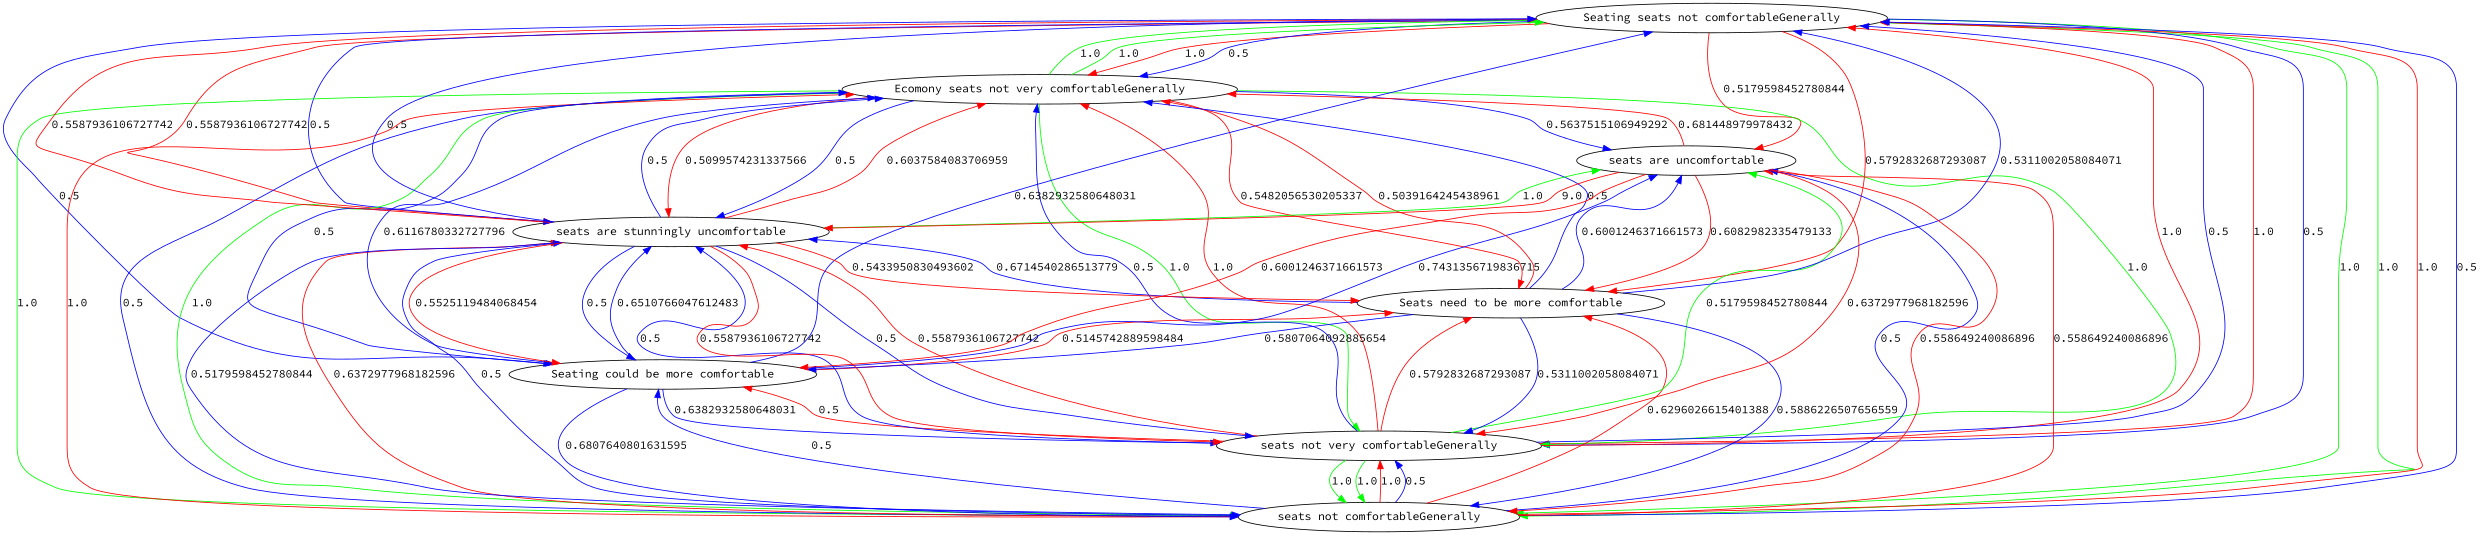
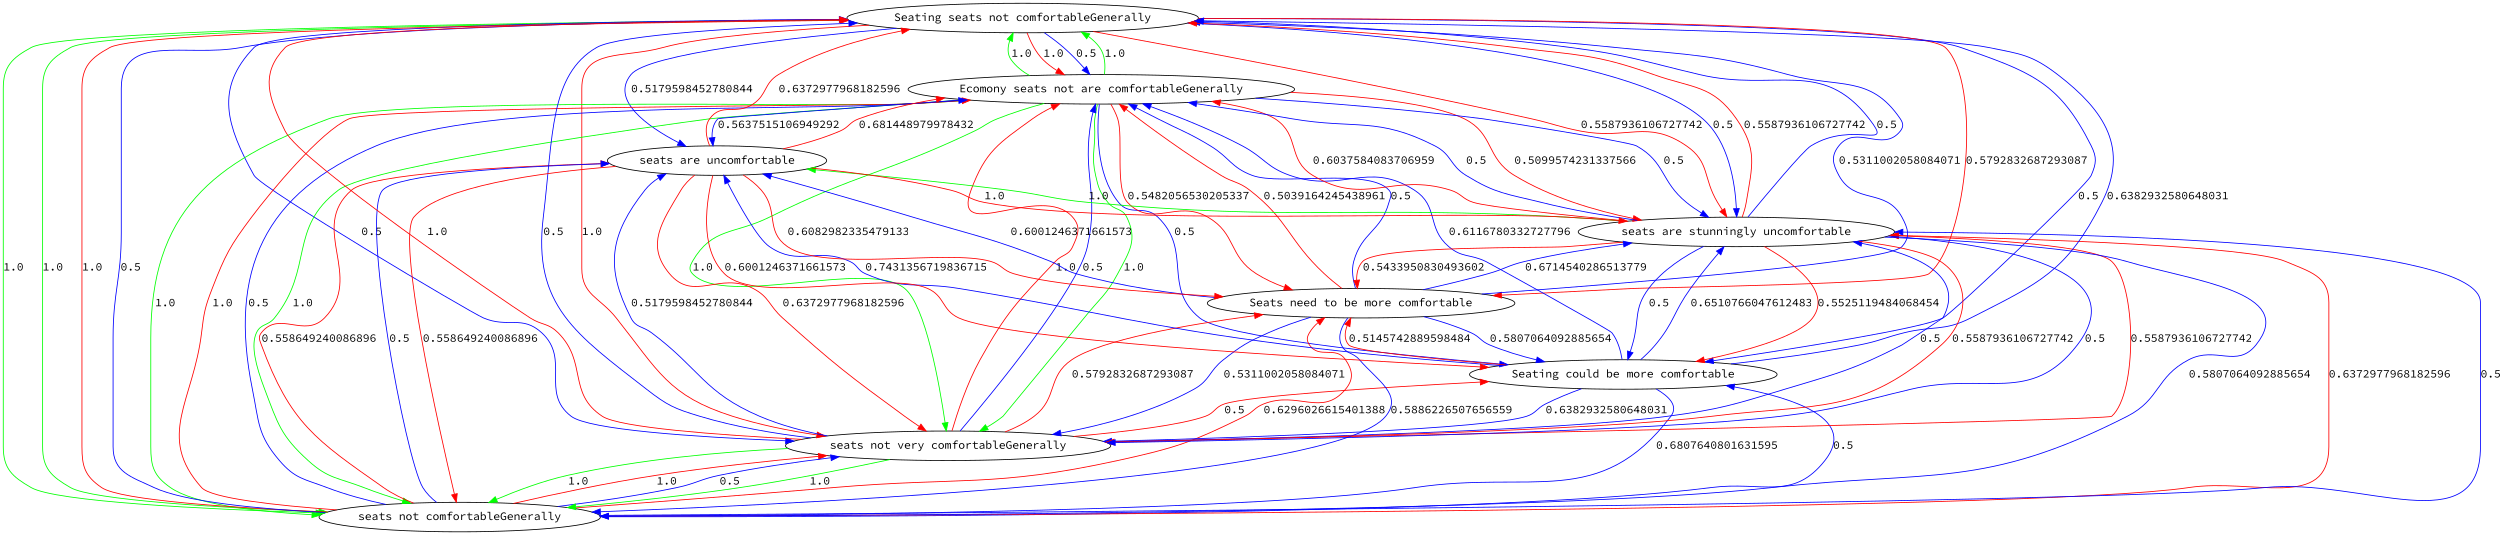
none -> (786, 71)
(1040, 89) -> (1101, 89)
(1748, 115) -> (715, 50)
(1572, 196) -> (994, 196)
(1689, 314) -> (661, 341)
(252, 374) -> (2250, 374)
